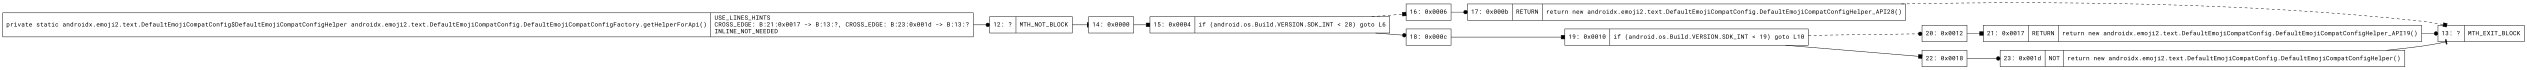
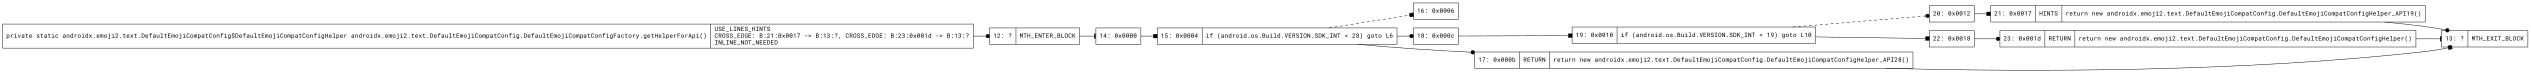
(2172, 5) -> (2167, 68)
(1457, 12) -> (1414, 49)
(1044, 25) -> (1048, 36)
(2043, 33) -> (2049, 14)
(2054, 58) -> (2060, 39)
